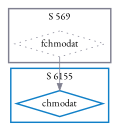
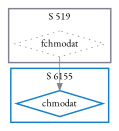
(60, 17) -> (60, 17)
